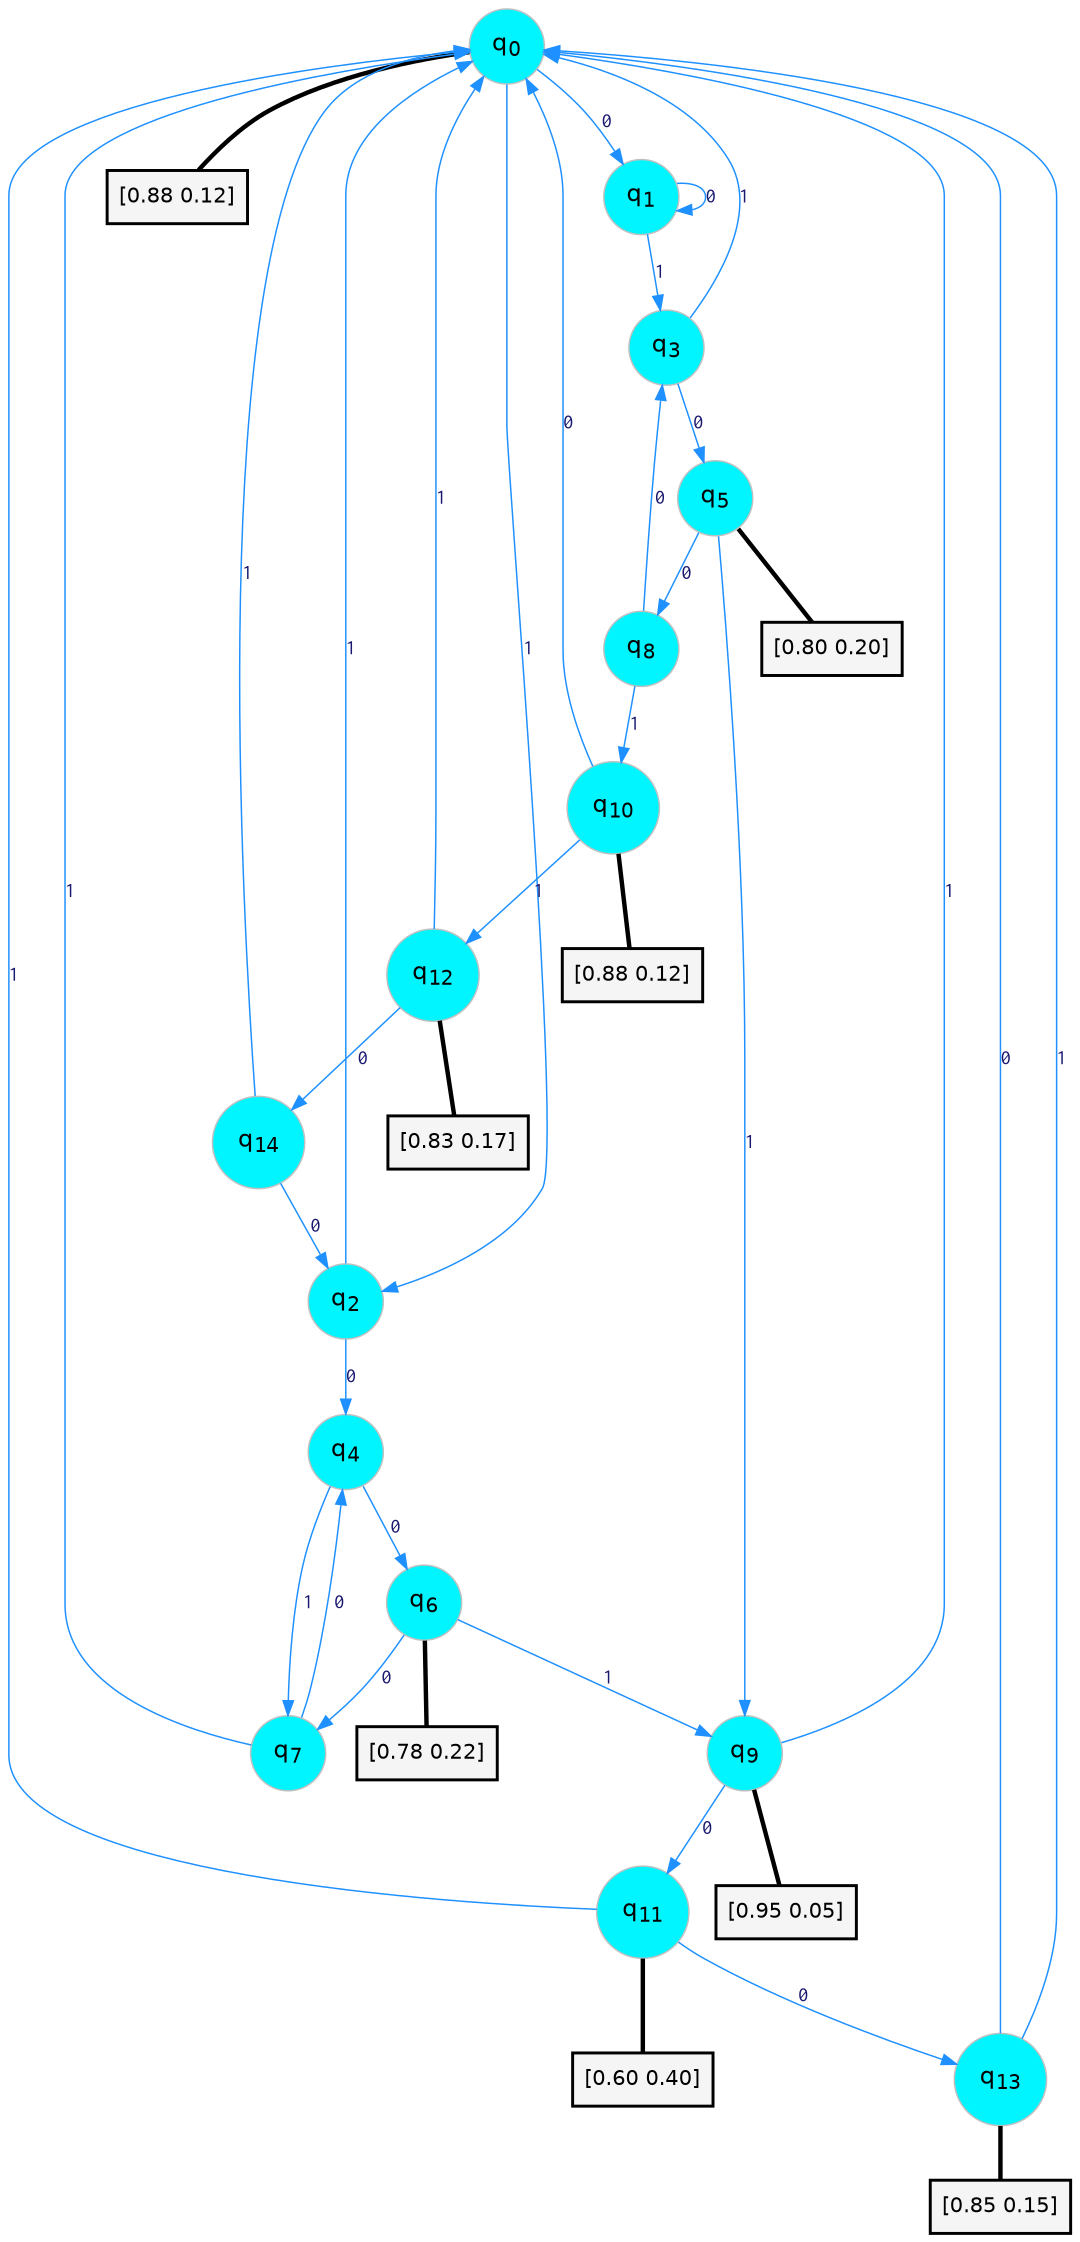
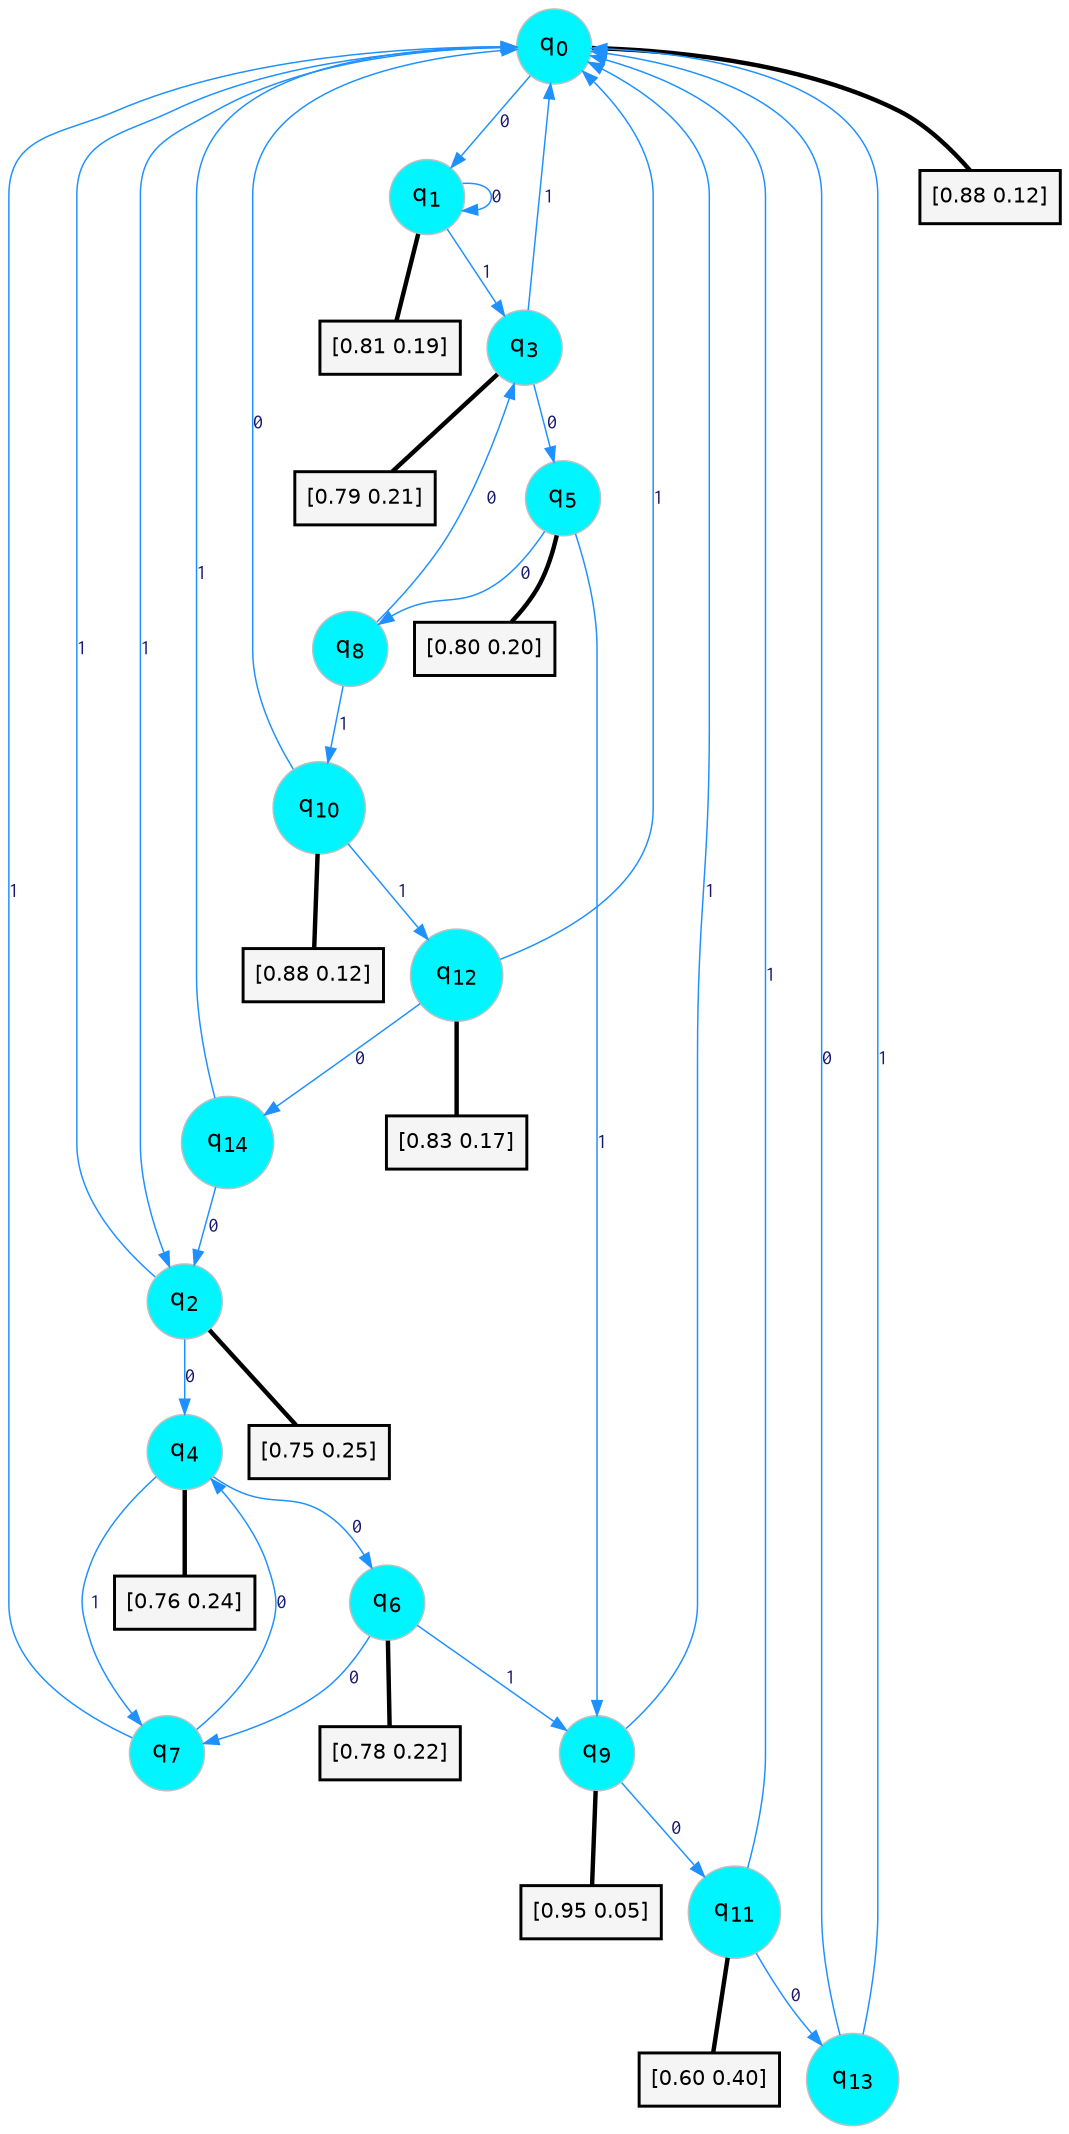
none -> (390, 348)
none -> (365, 498)
none -> (319, 1452)
none -> (185, 1603)
(1000, 2207) -> none
